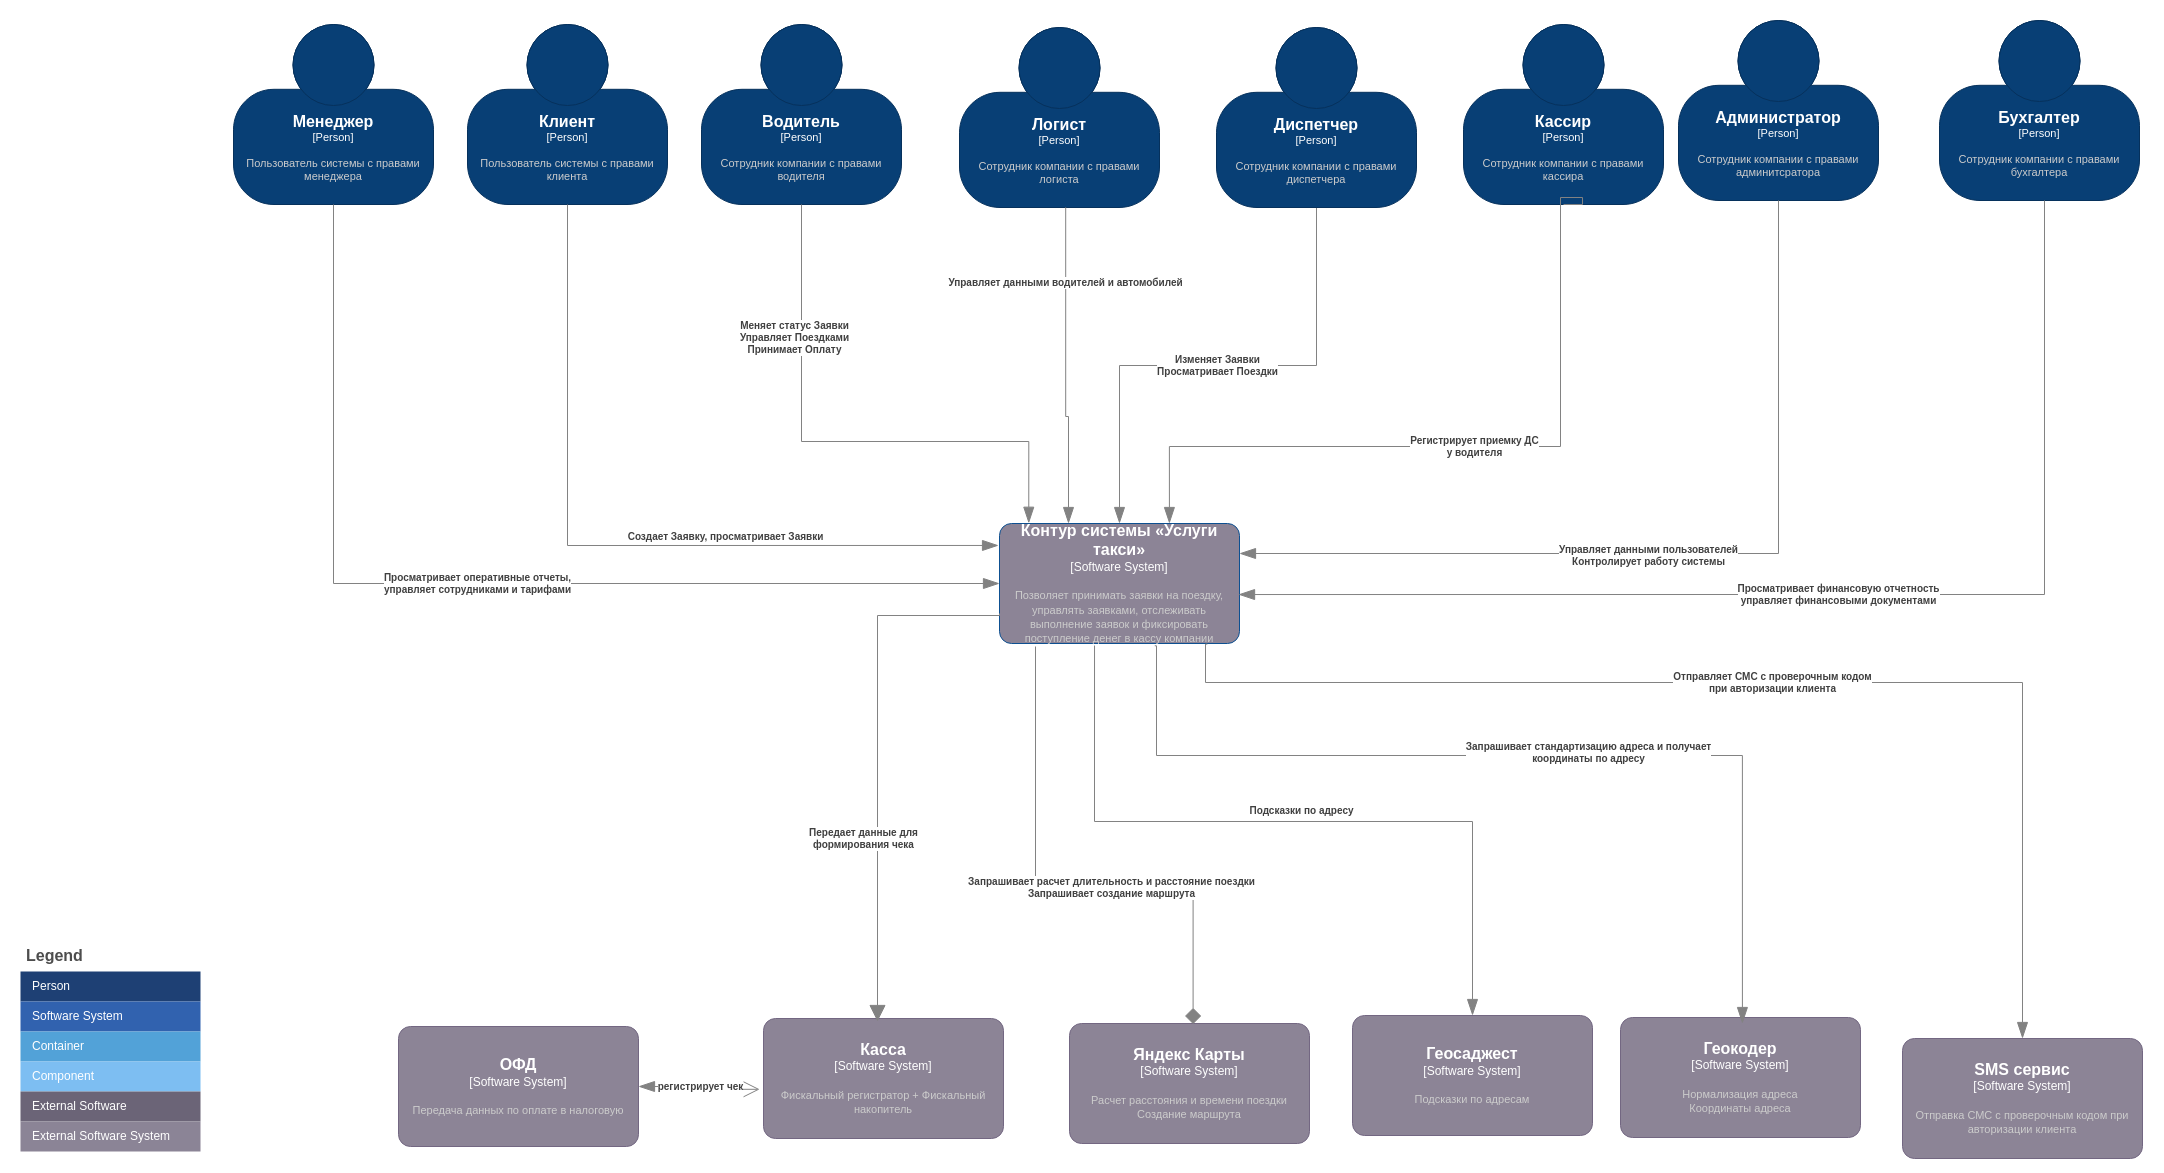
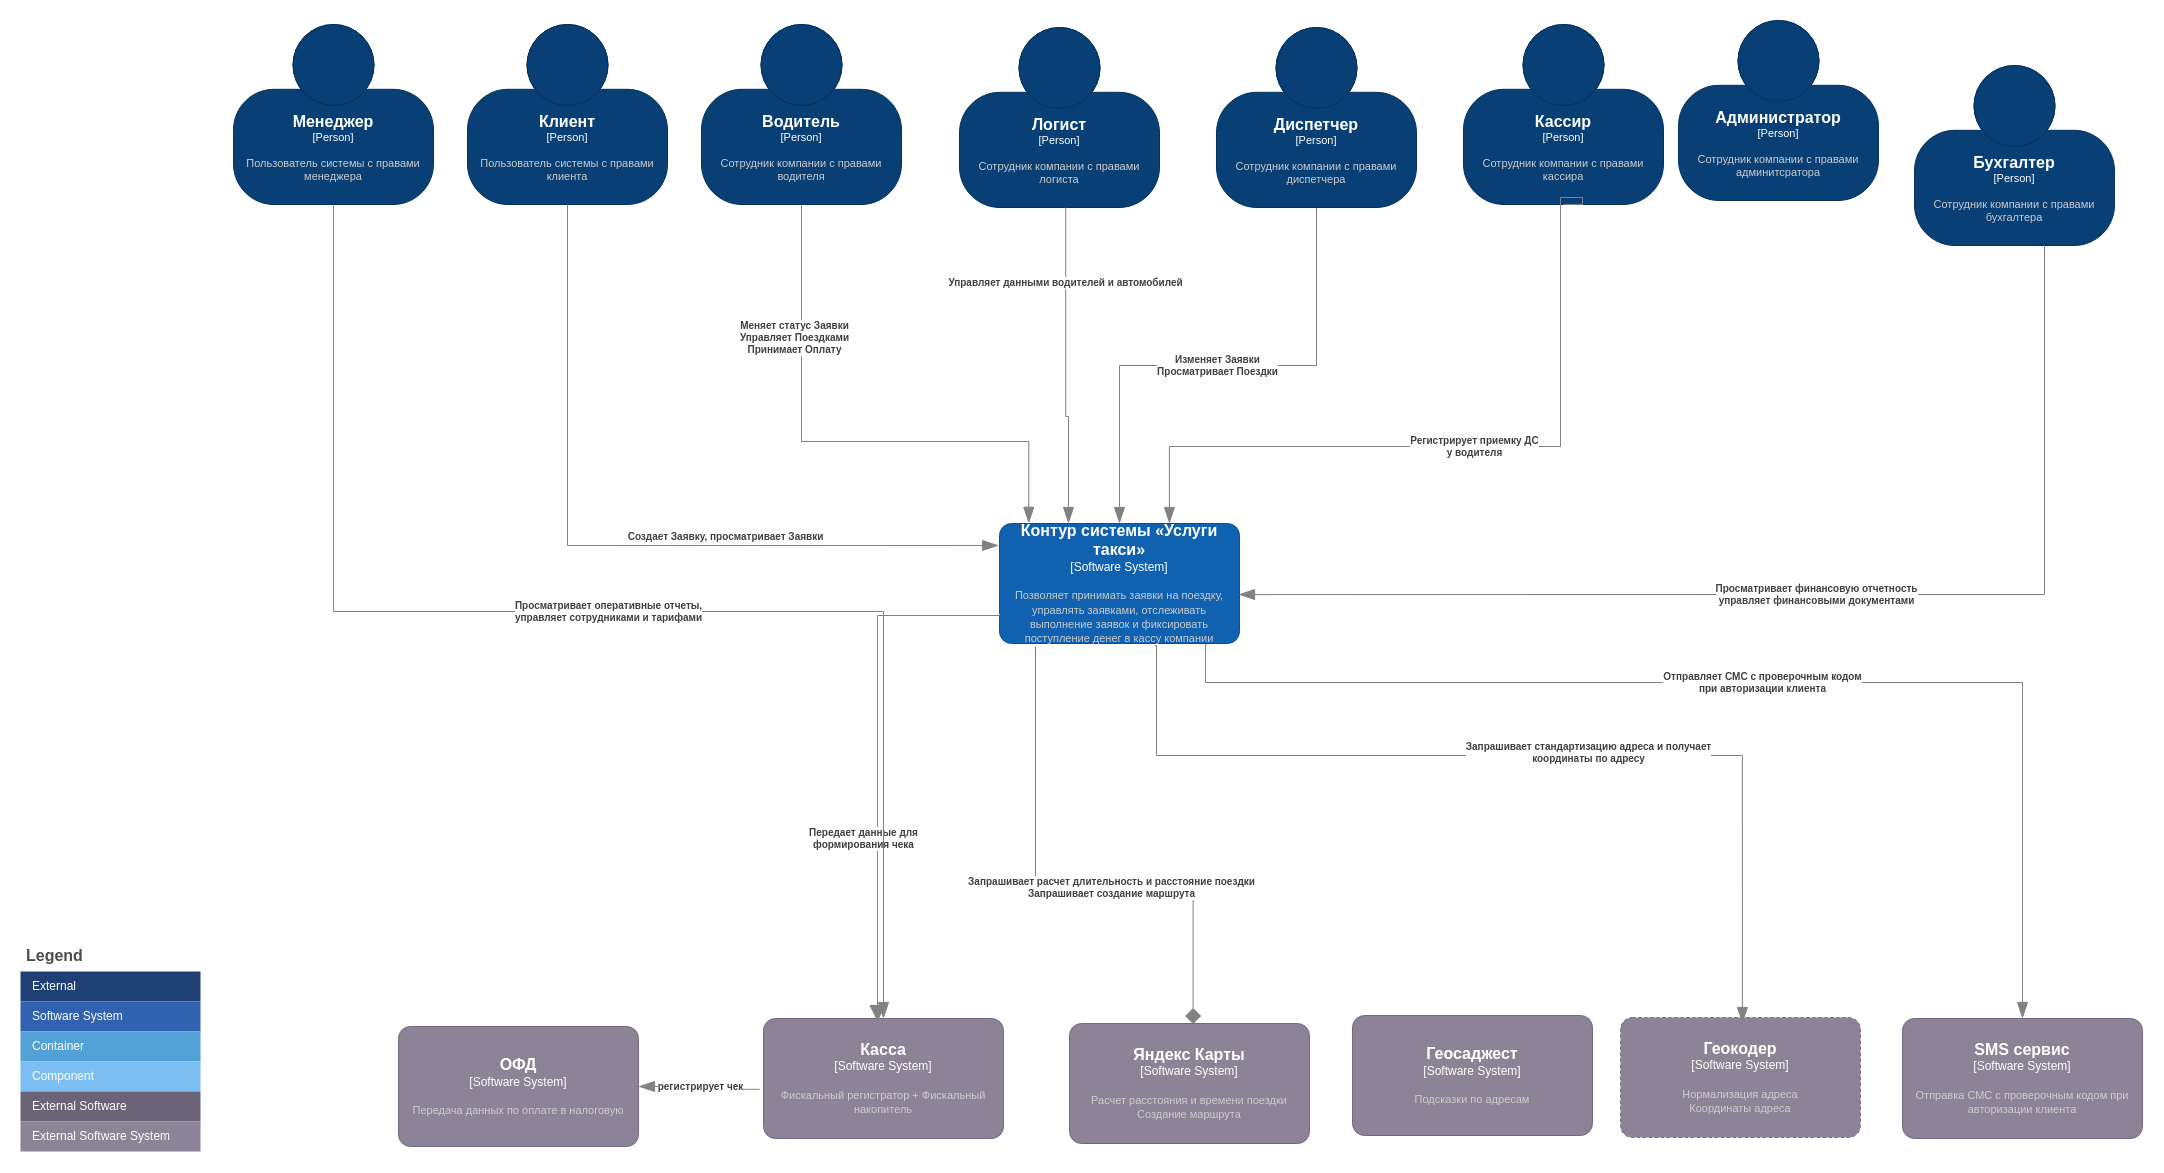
(2040, 111) -> (2015, 156)
(1694, 554) -> none
(776, 584) -> (884, 715)
(1120, 584) -> (1120, 584)
(1285, 822) -> none
(53, 987) -> (58, 987)
(1741, 1078) -> (1741, 1078)
(754, 1089) -> (755, 1089)
(2023, 1099) -> (2023, 1079)
